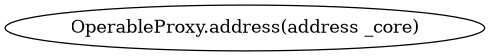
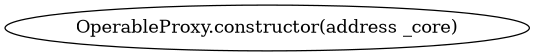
(245, 28) -> (267, 28)
